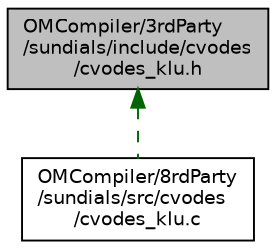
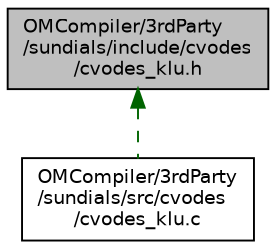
(138, 199) -> (138, 199)
